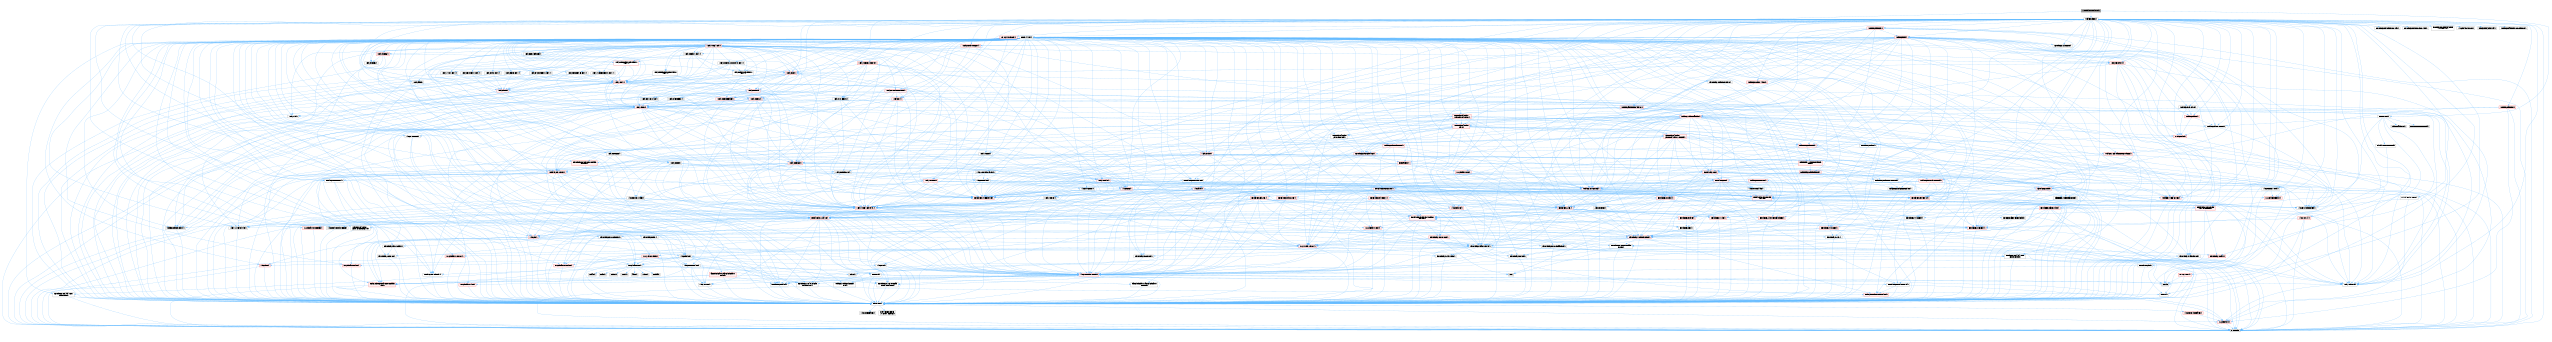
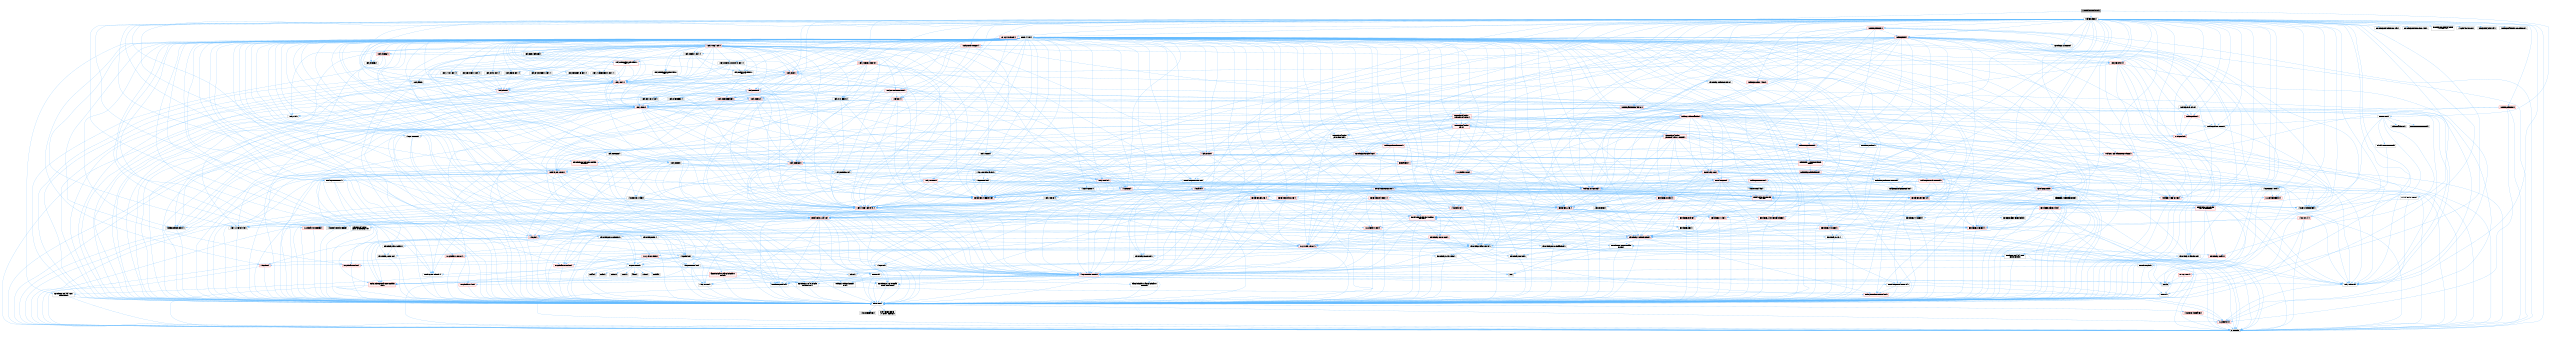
(635, 266) -> (635, 266)
